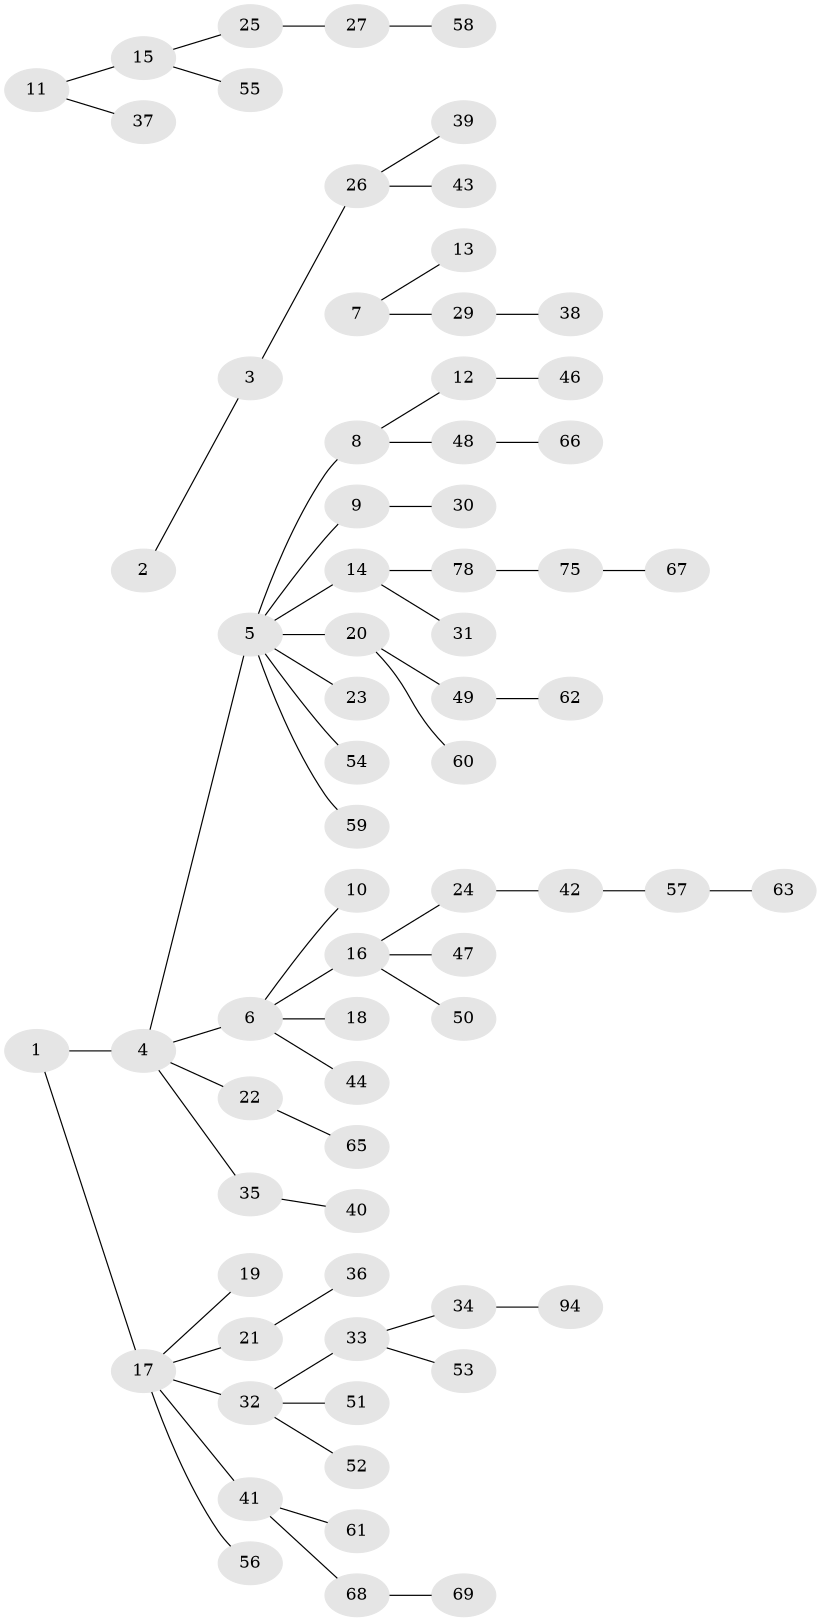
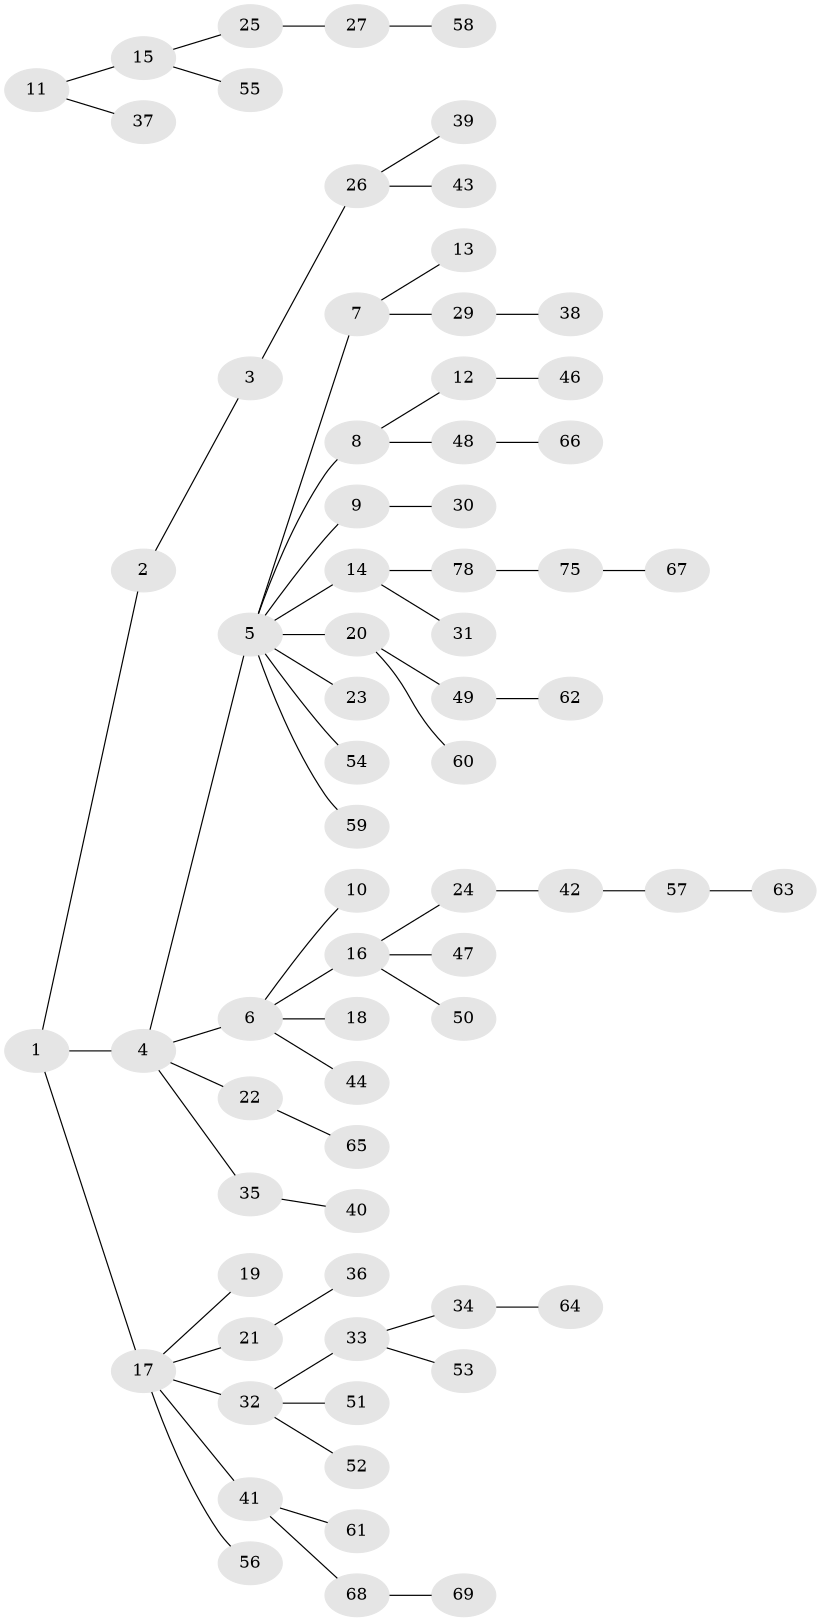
none -> (304, 474)
none -> (90, 811)
(571, 1307) -> (571, 1307)
